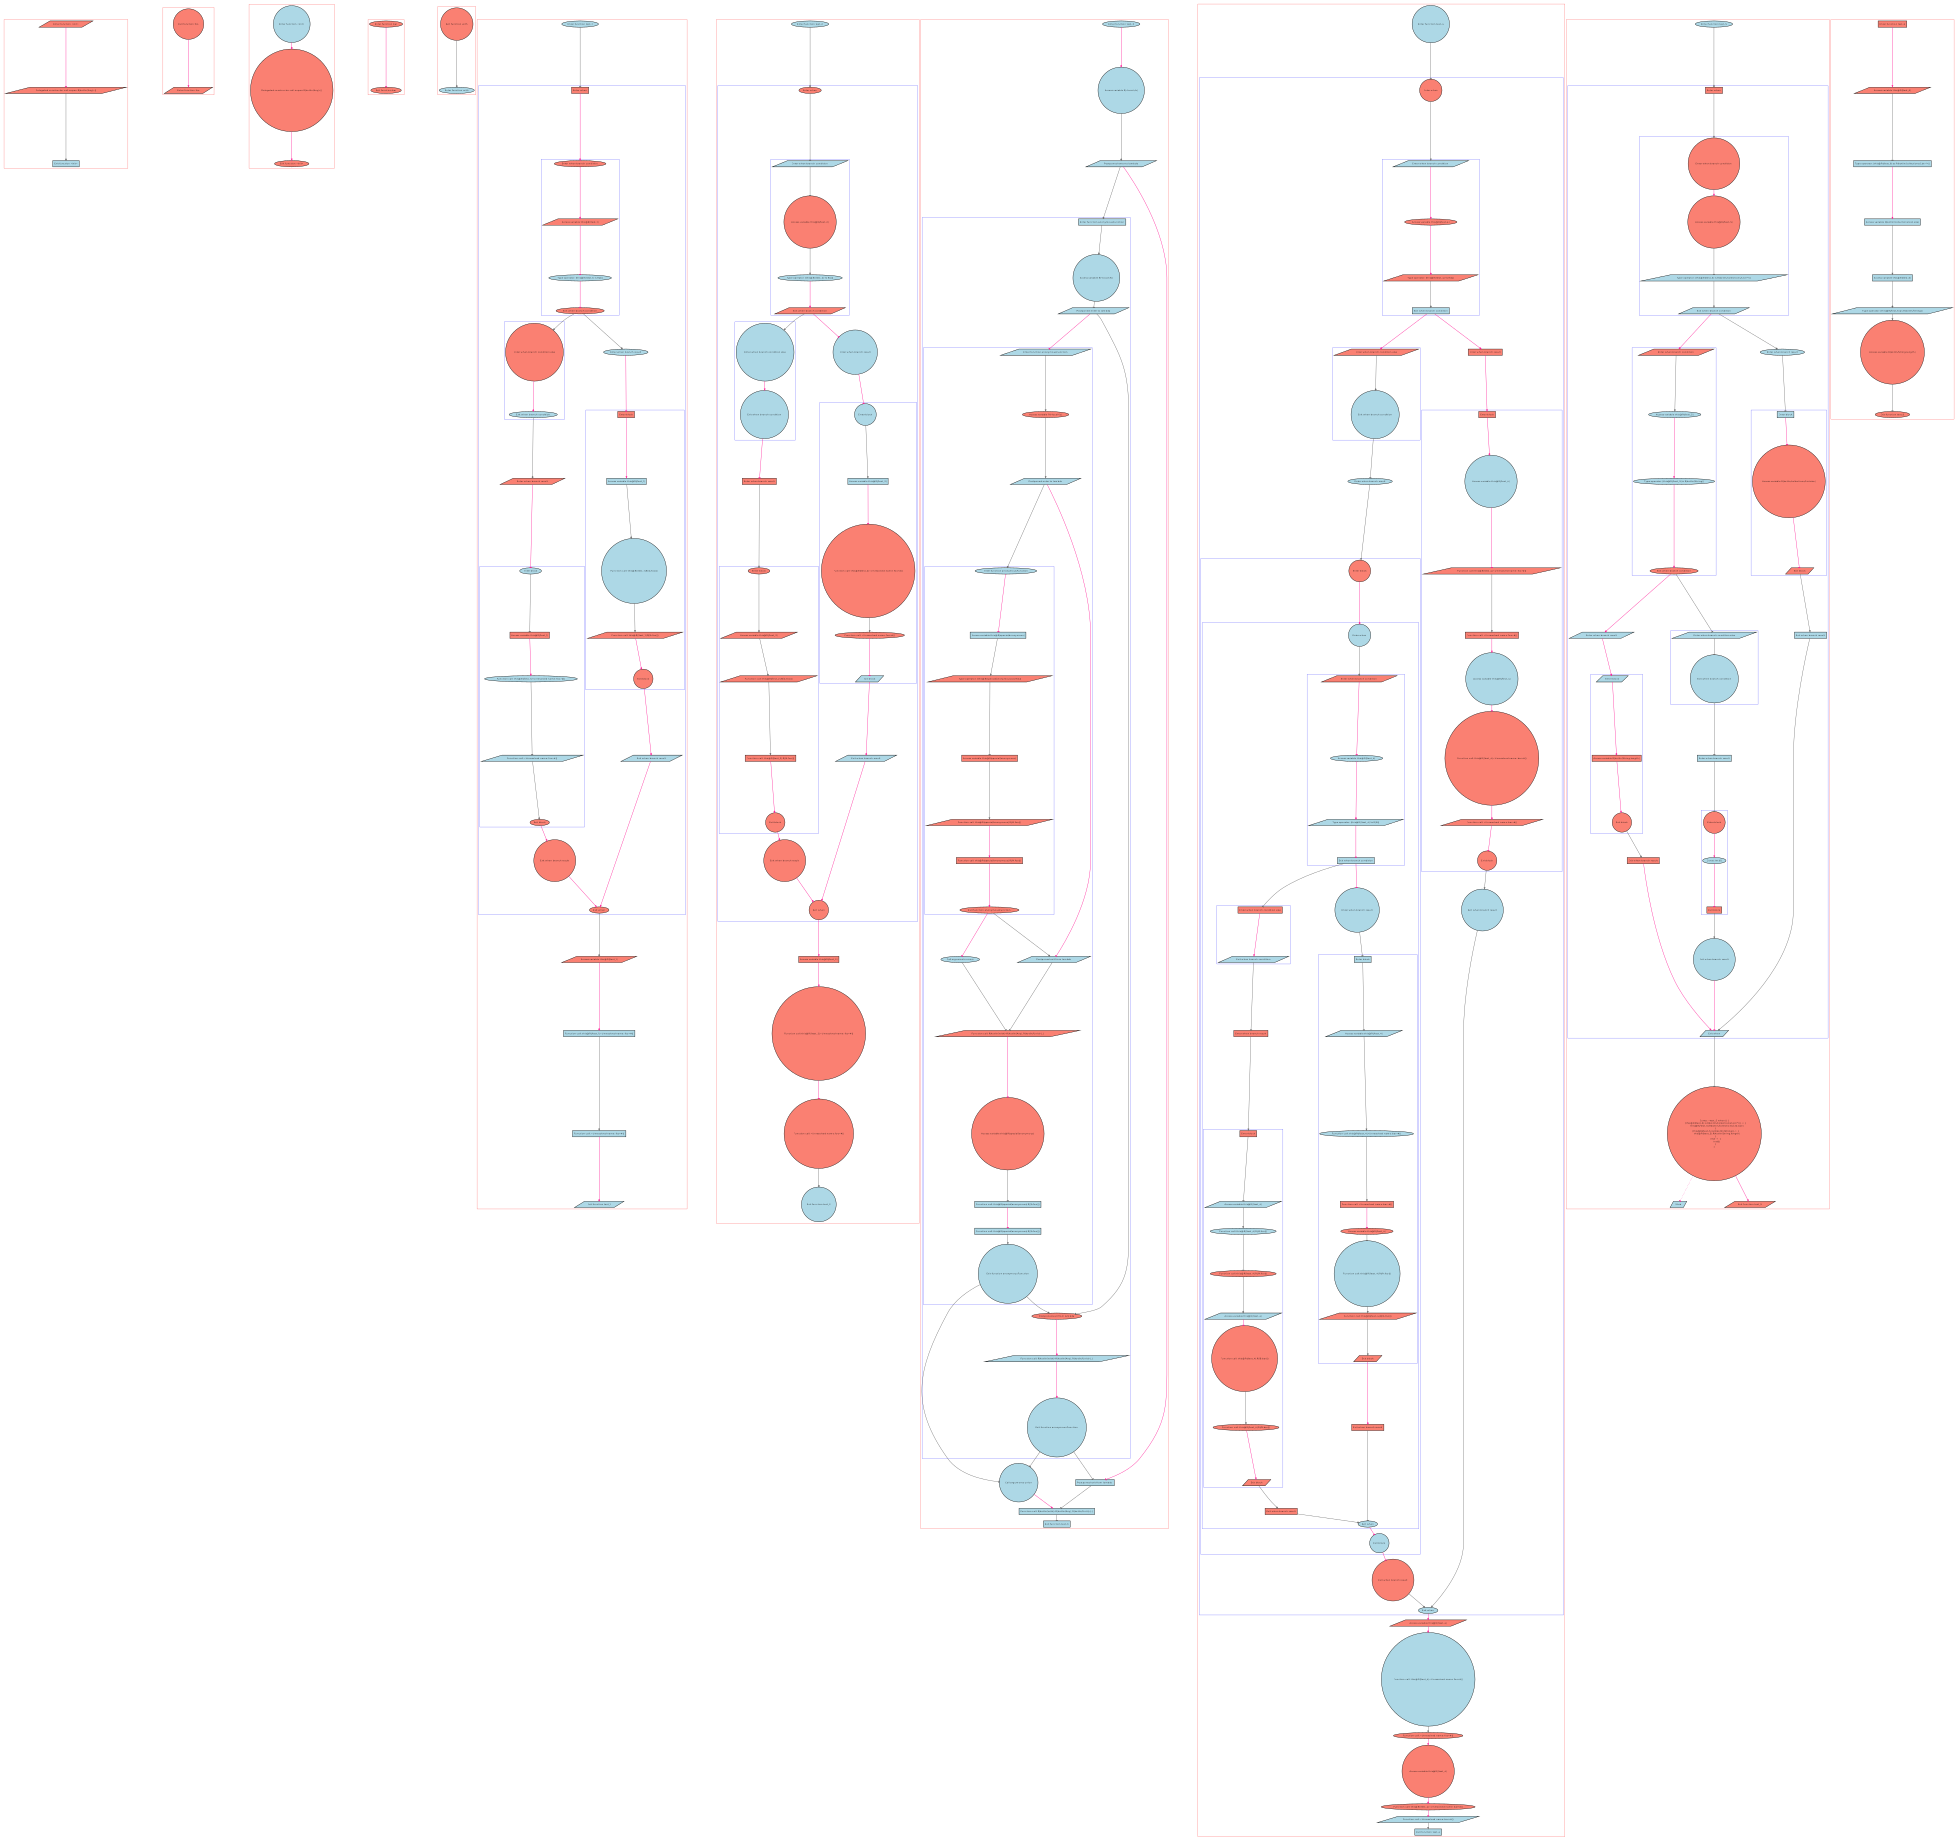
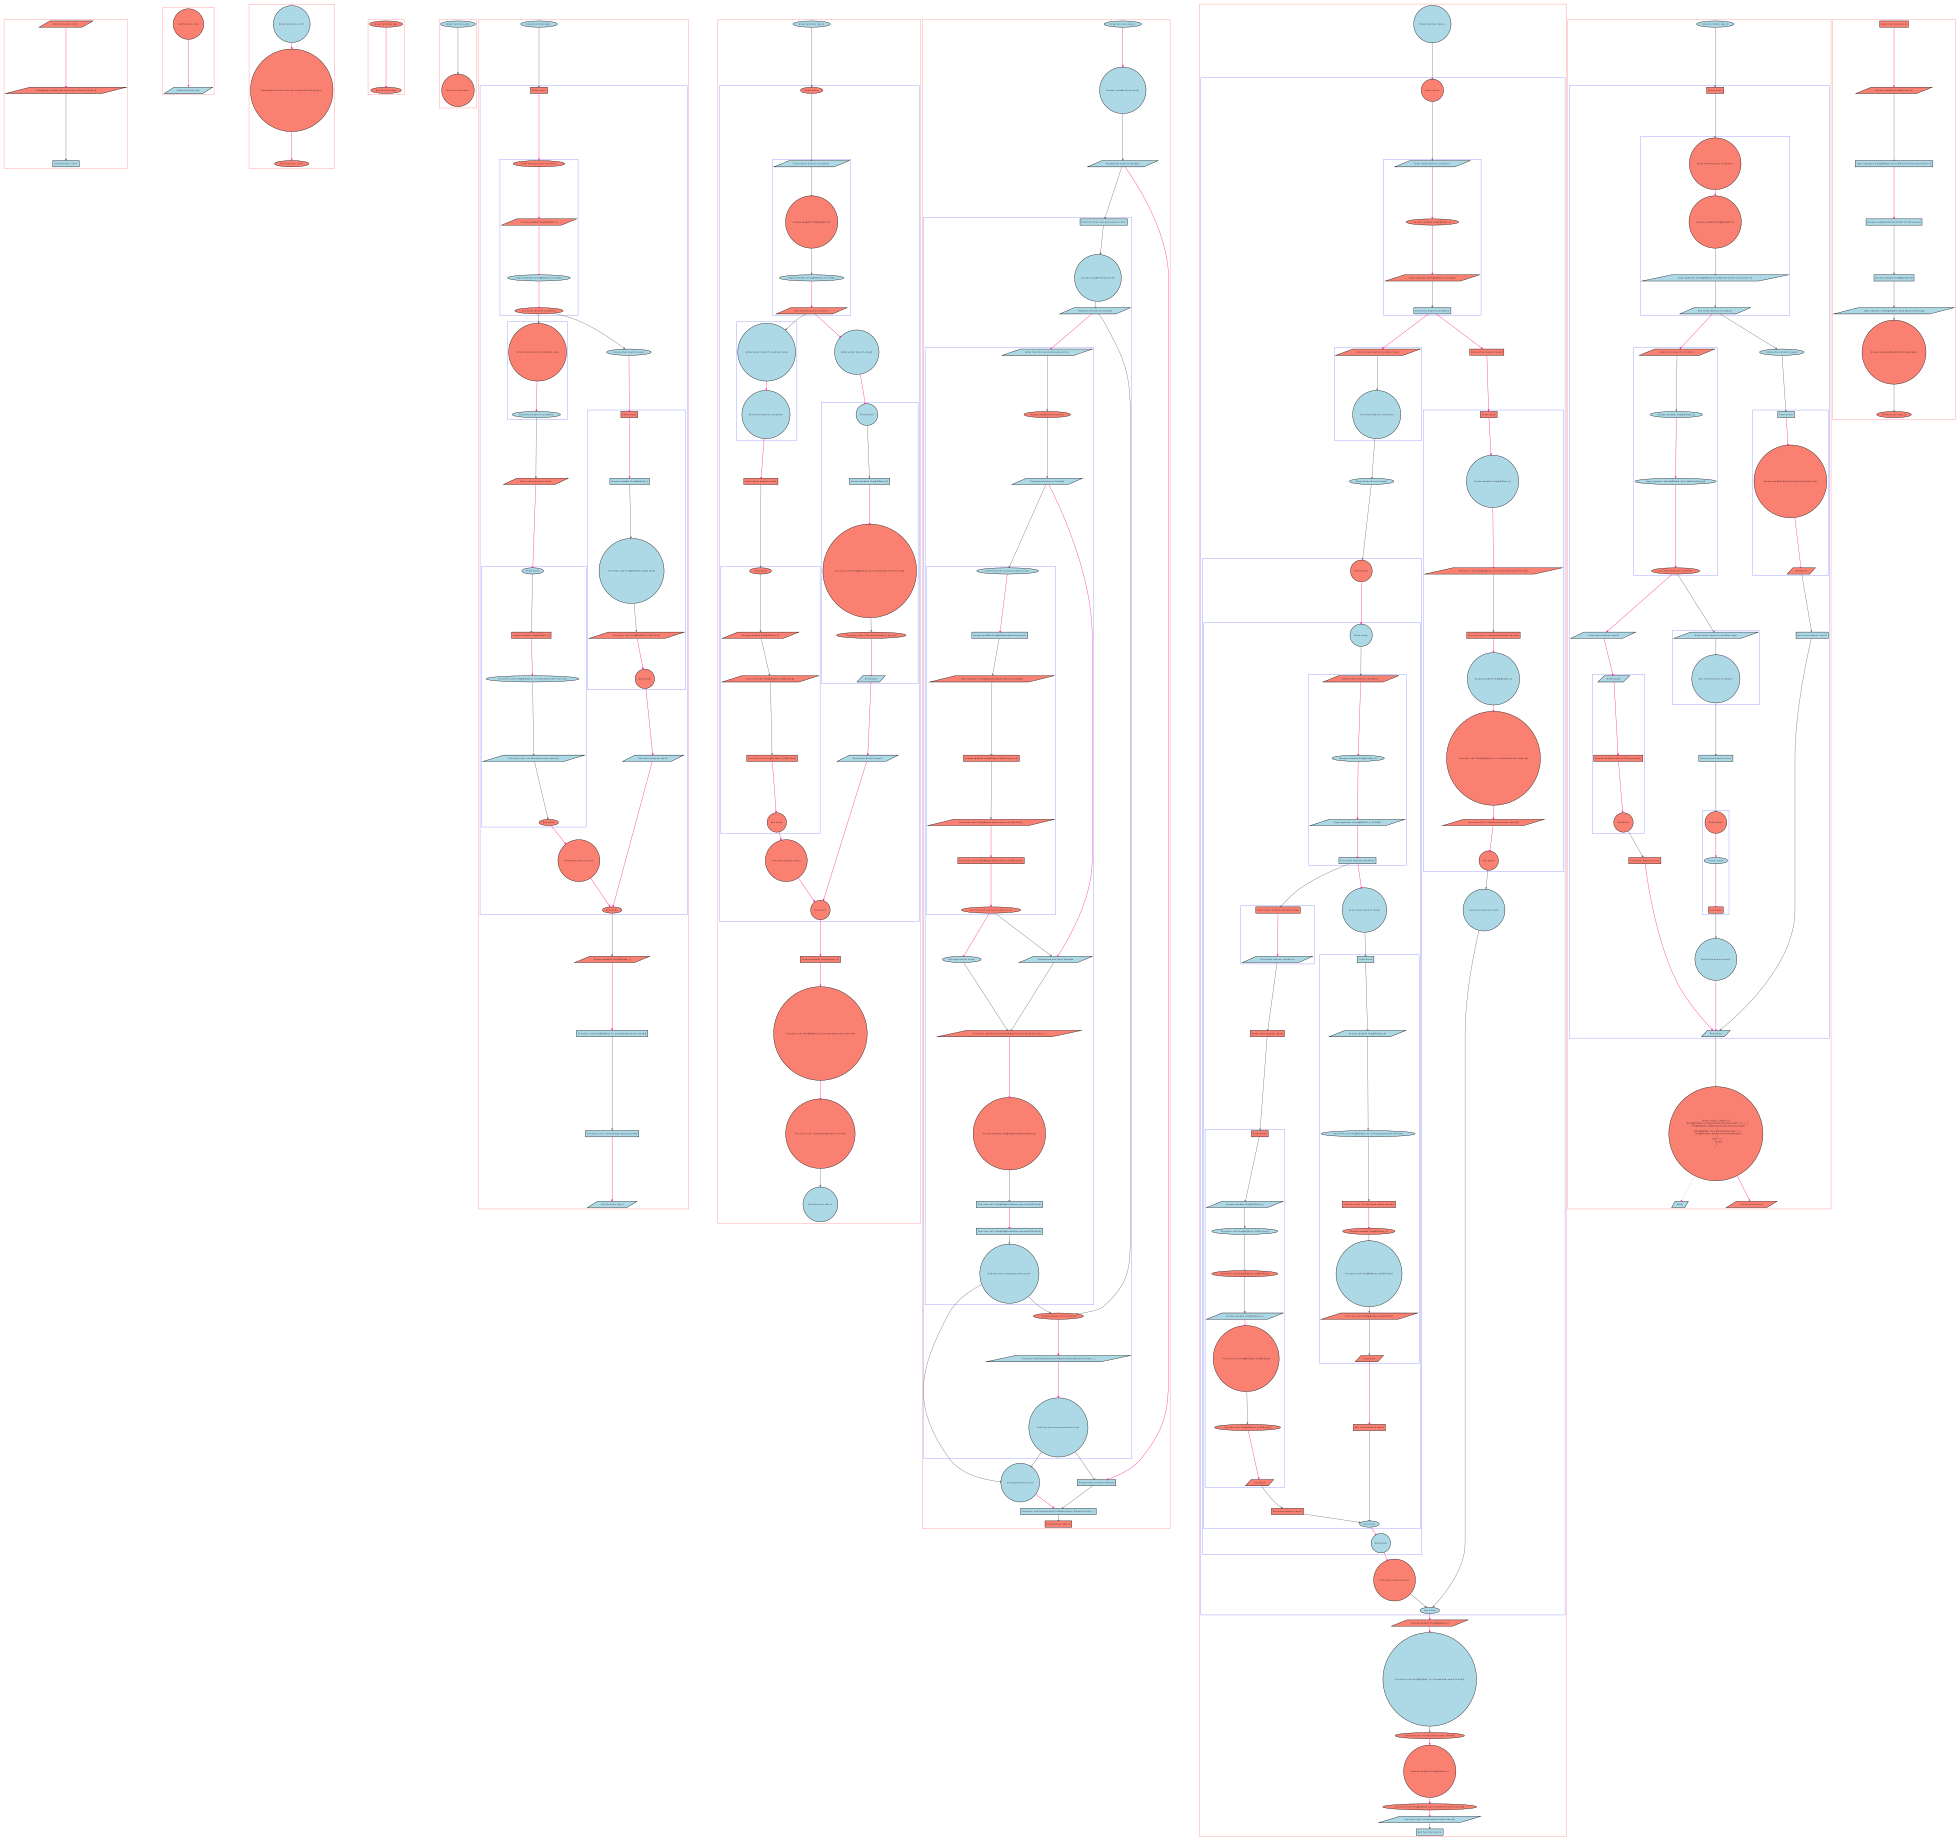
(457, 63) -> (458, 50)
(188, 90) -> (188, 90)
(1057, 1524) -> (1058, 1524)
